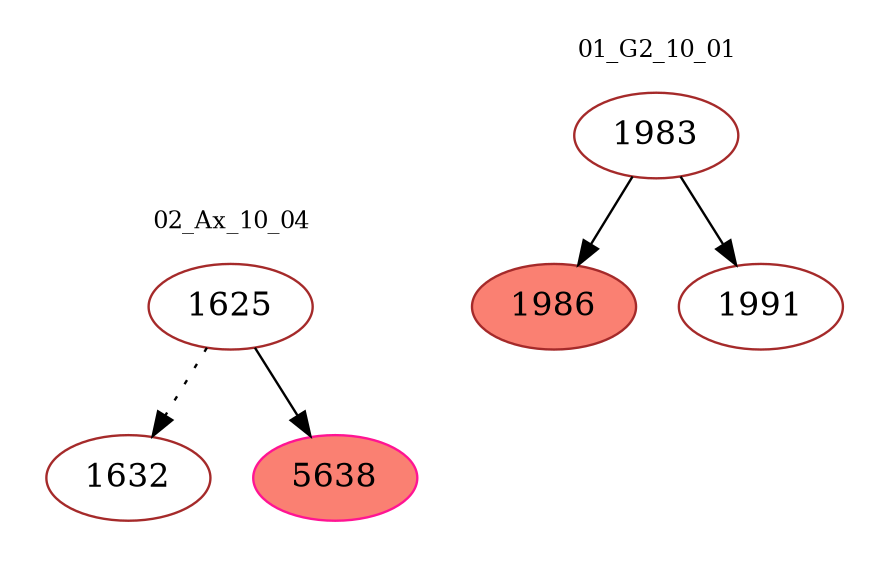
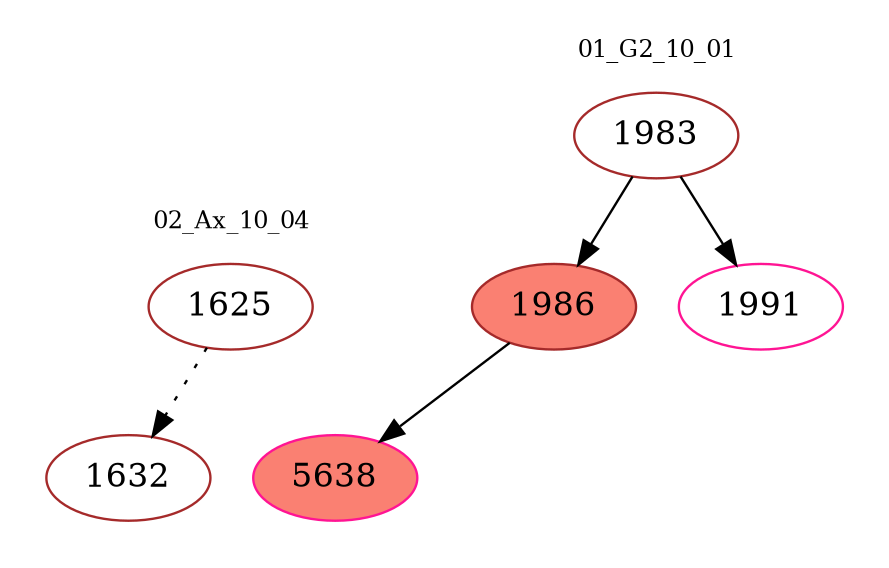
(761, 307) -> (761, 307)
(276, 382) -> (455, 385)
